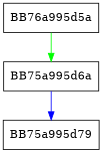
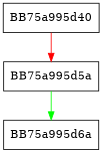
none -> (51, 18)
(51, 18) -> (51, 76)
(51, 135) -> none
